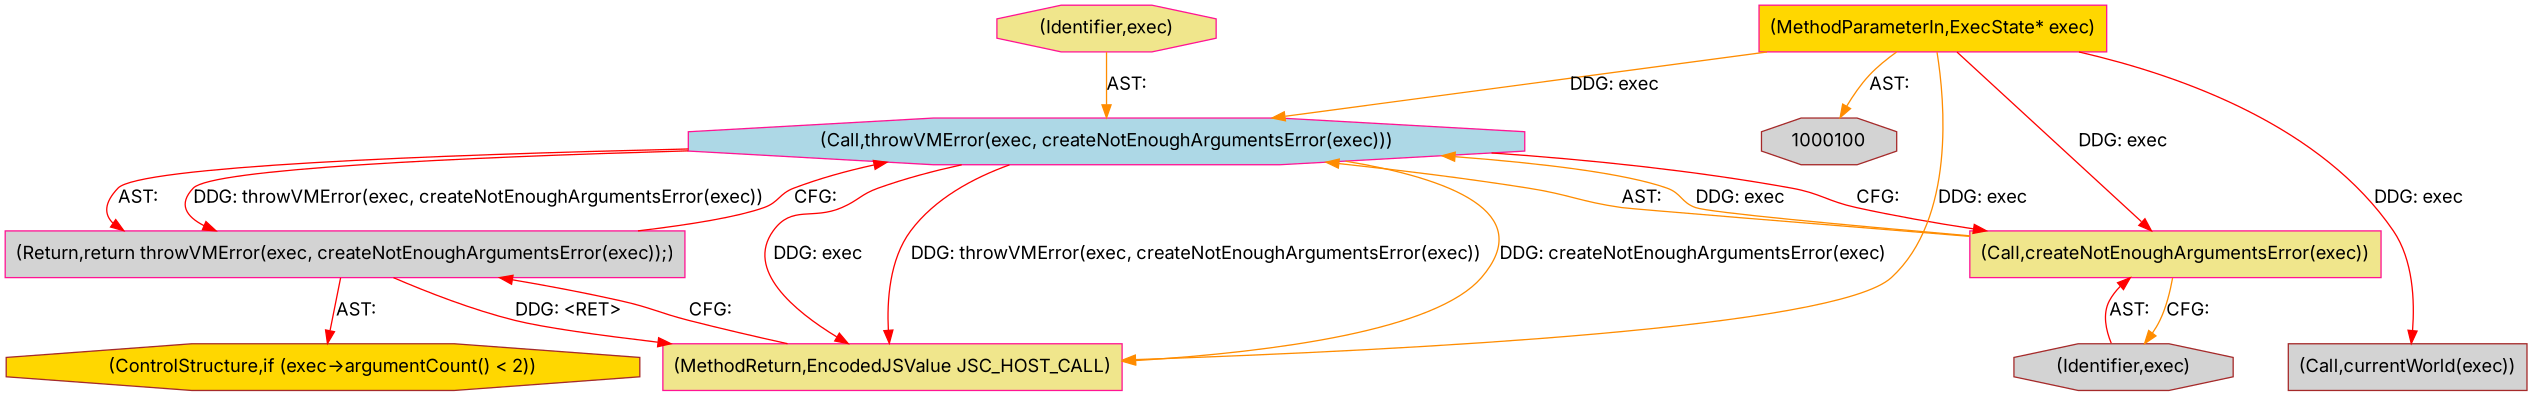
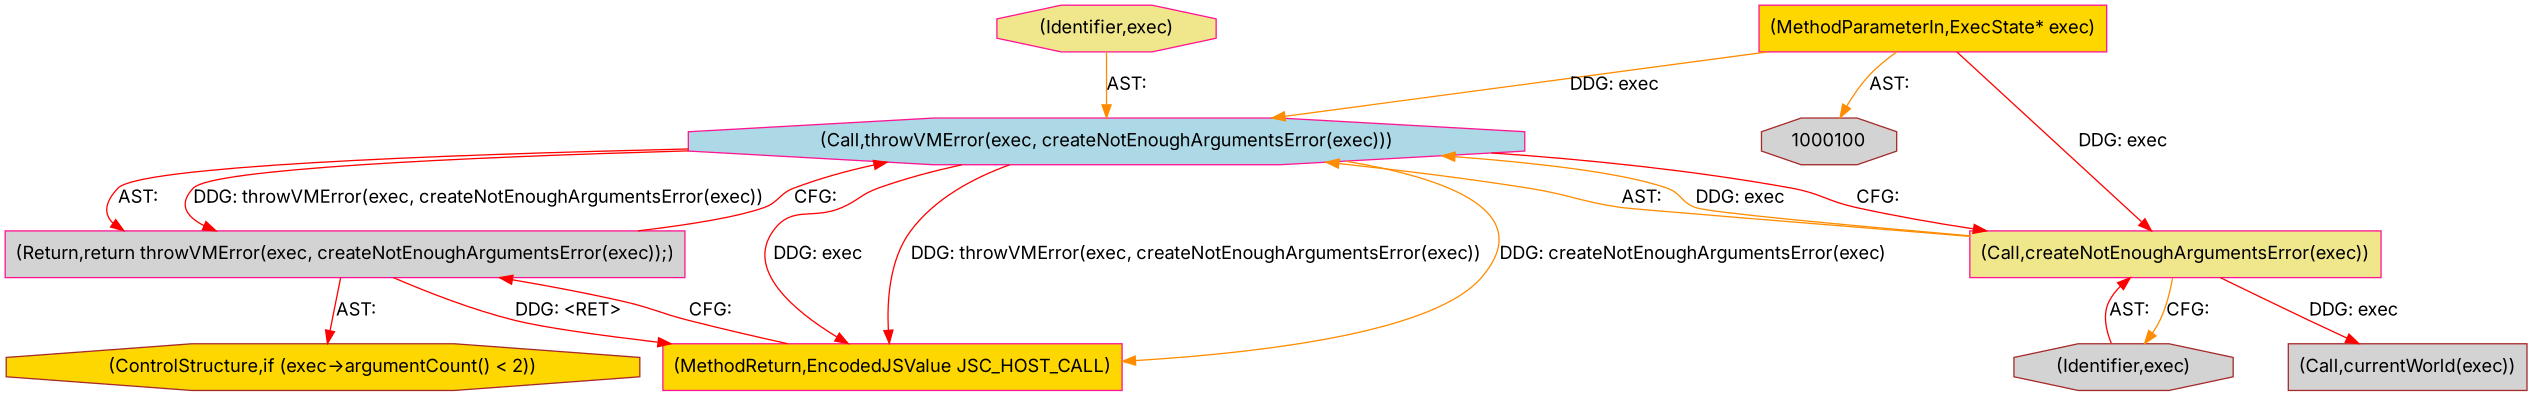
(2297, 140) -> (2284, 308)
(1636, 330) -> none
(892, 367) -> (892, 367)
